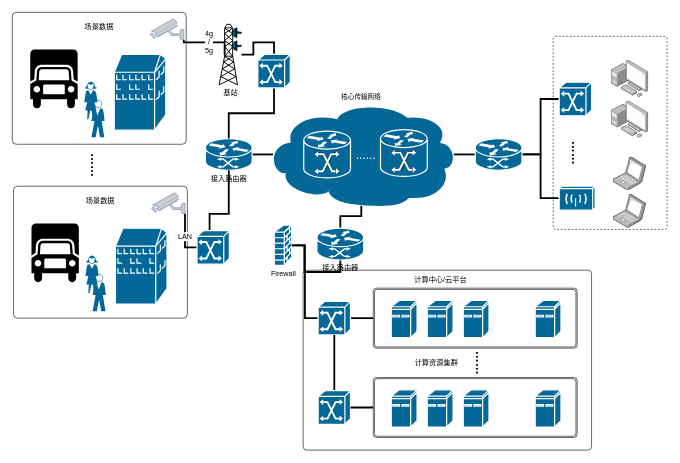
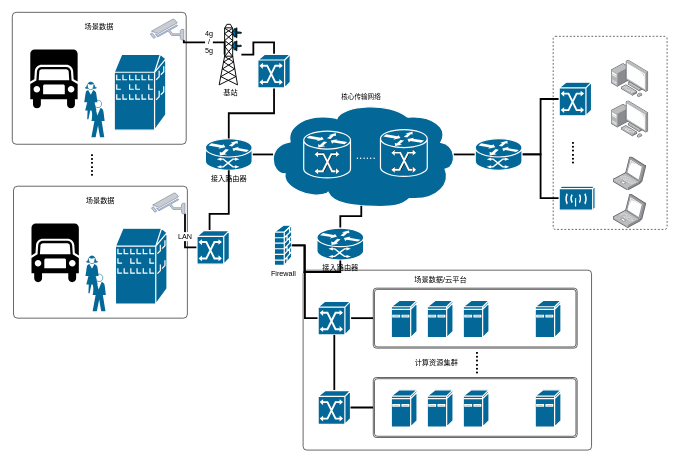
(441, 281) -> (441, 281)
